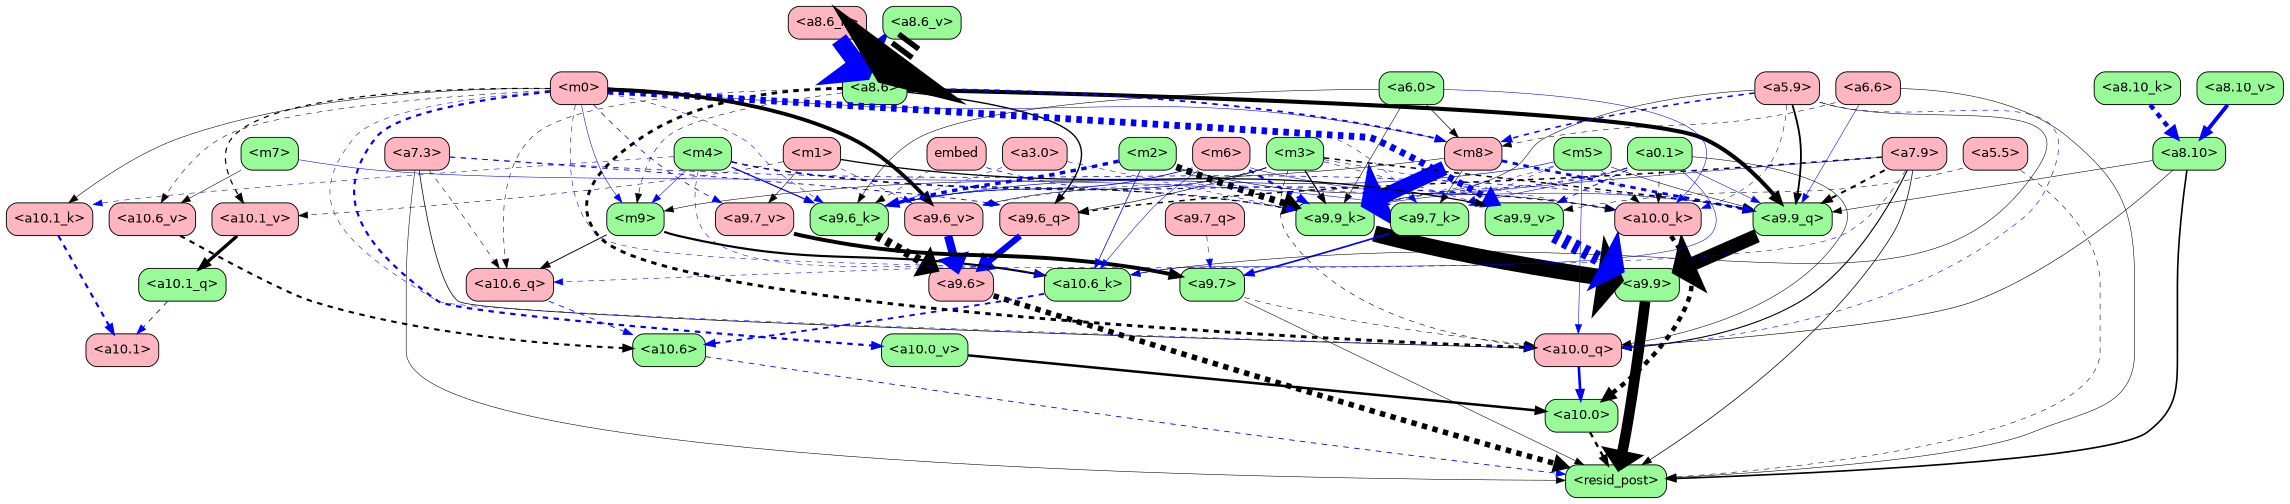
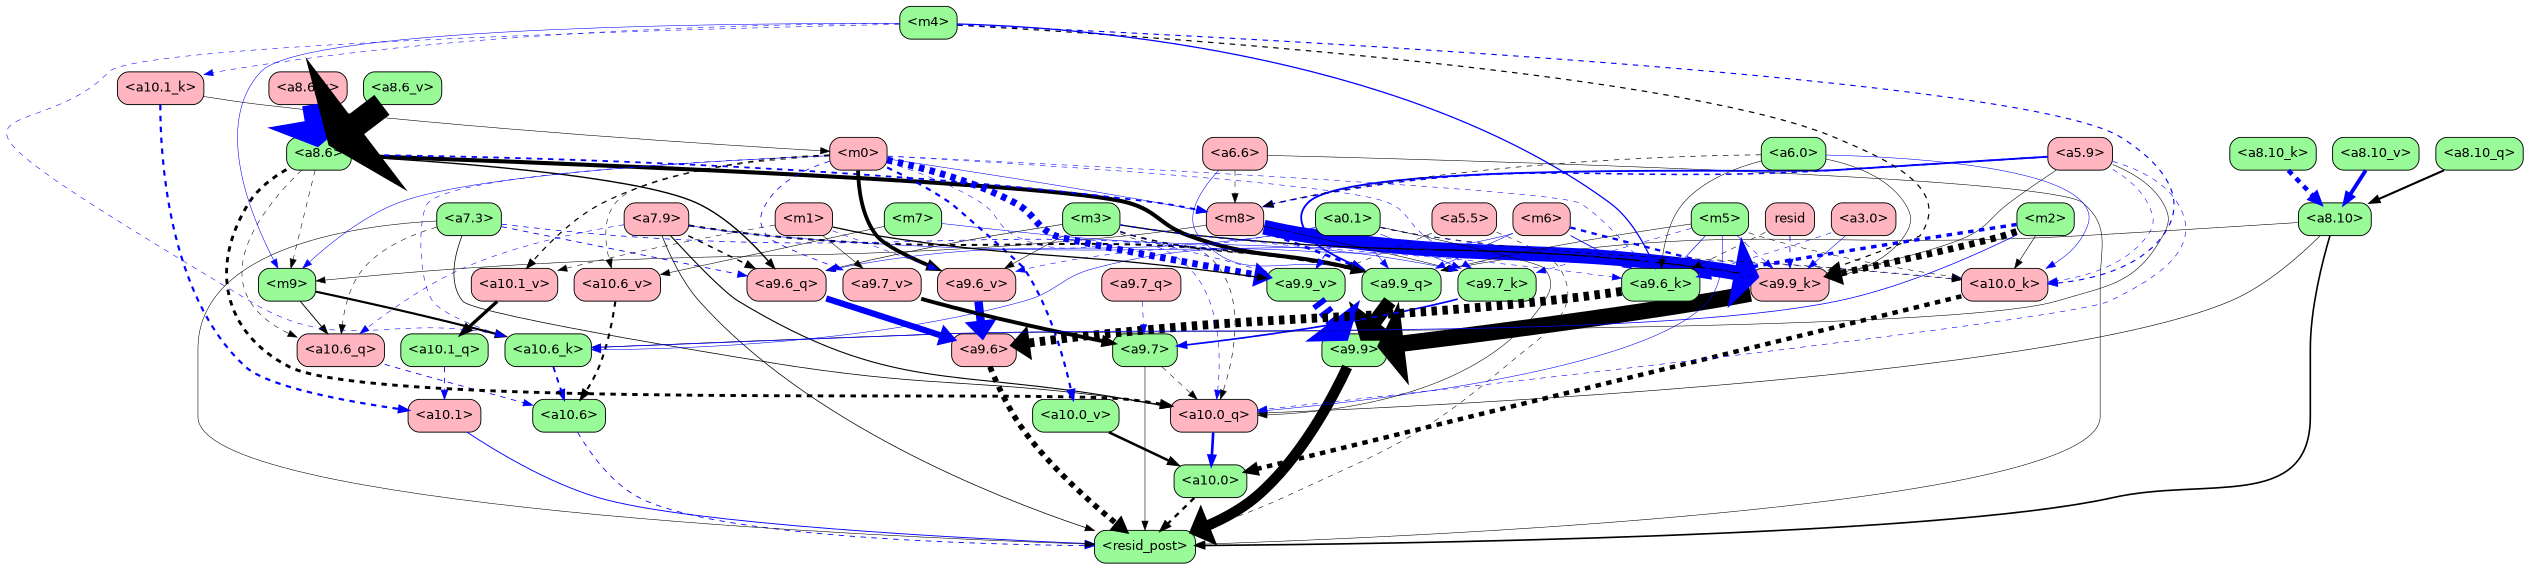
(901, 52) -> (361, 121)
(1439, 118) -> (1614, 160)
(243, 120) -> (512, 129)
(1801, 149) -> (1631, 171)
(417, 154) -> (469, 219)
(957, 154) -> (1790, 219)
none -> (2480, 154)
(1177, 185) -> (1832, 248)
(1335, 219) -> (1790, 285)
(1466, 265) -> (1075, 248)
none -> (641, 507)
